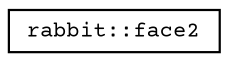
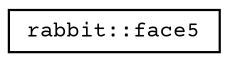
(114, 31) -> (114, 31)
